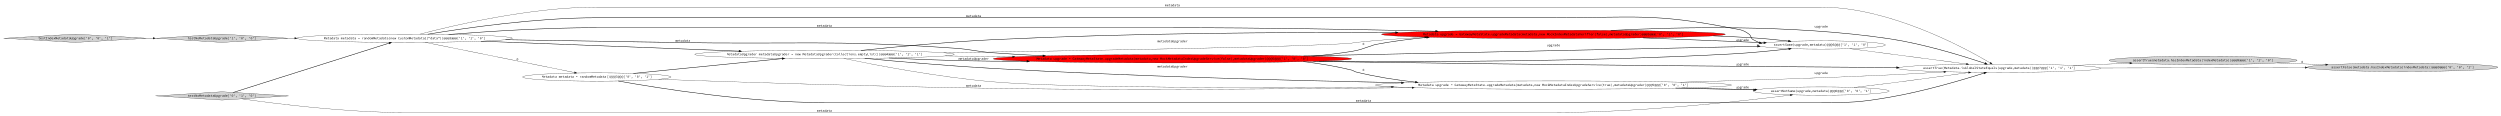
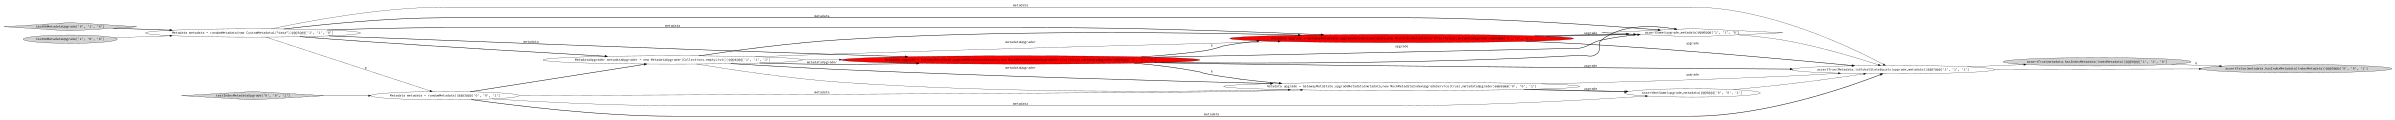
(150, 38) -> (347, 96)
(222, 38) -> (70, 39)
(1821, 45) -> (1692, 33)
(1016, 113) -> (1069, 106)
